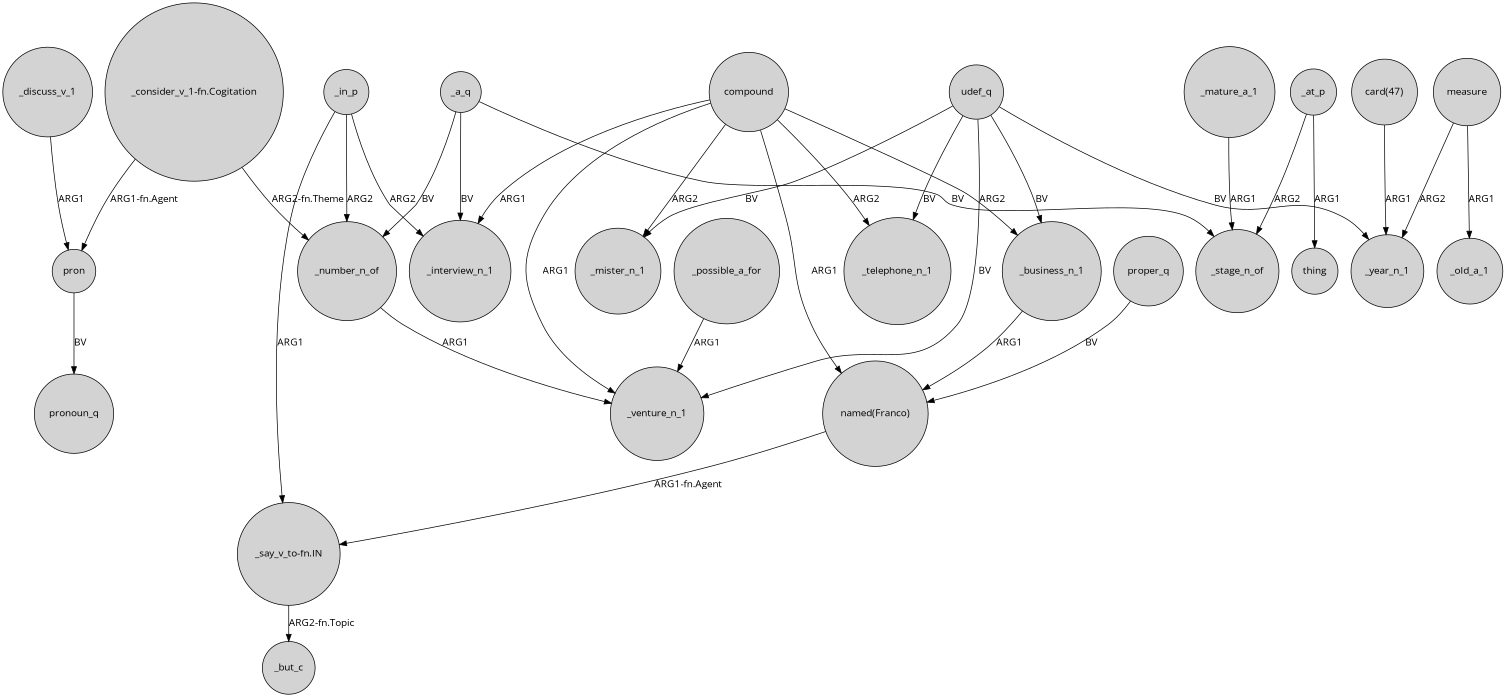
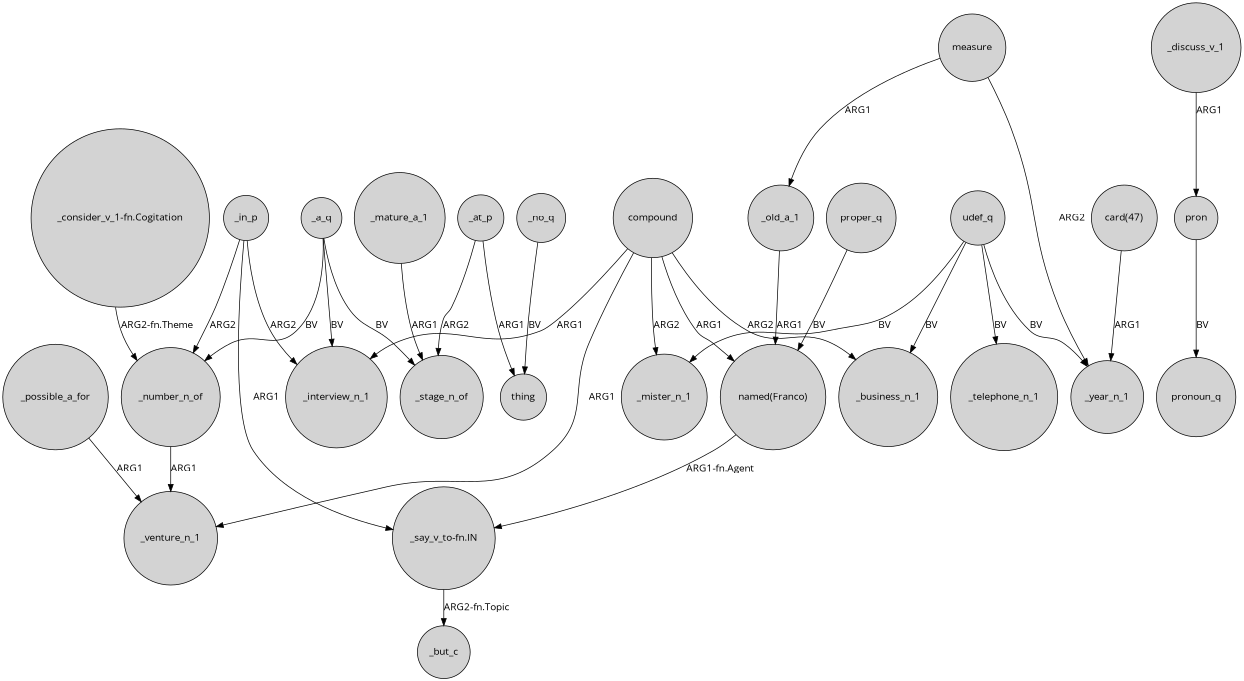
(821, 165) -> none
(107, 200) -> none
none -> (541, 218)
(936, 343) -> none
(980, 354) -> (778, 294)
